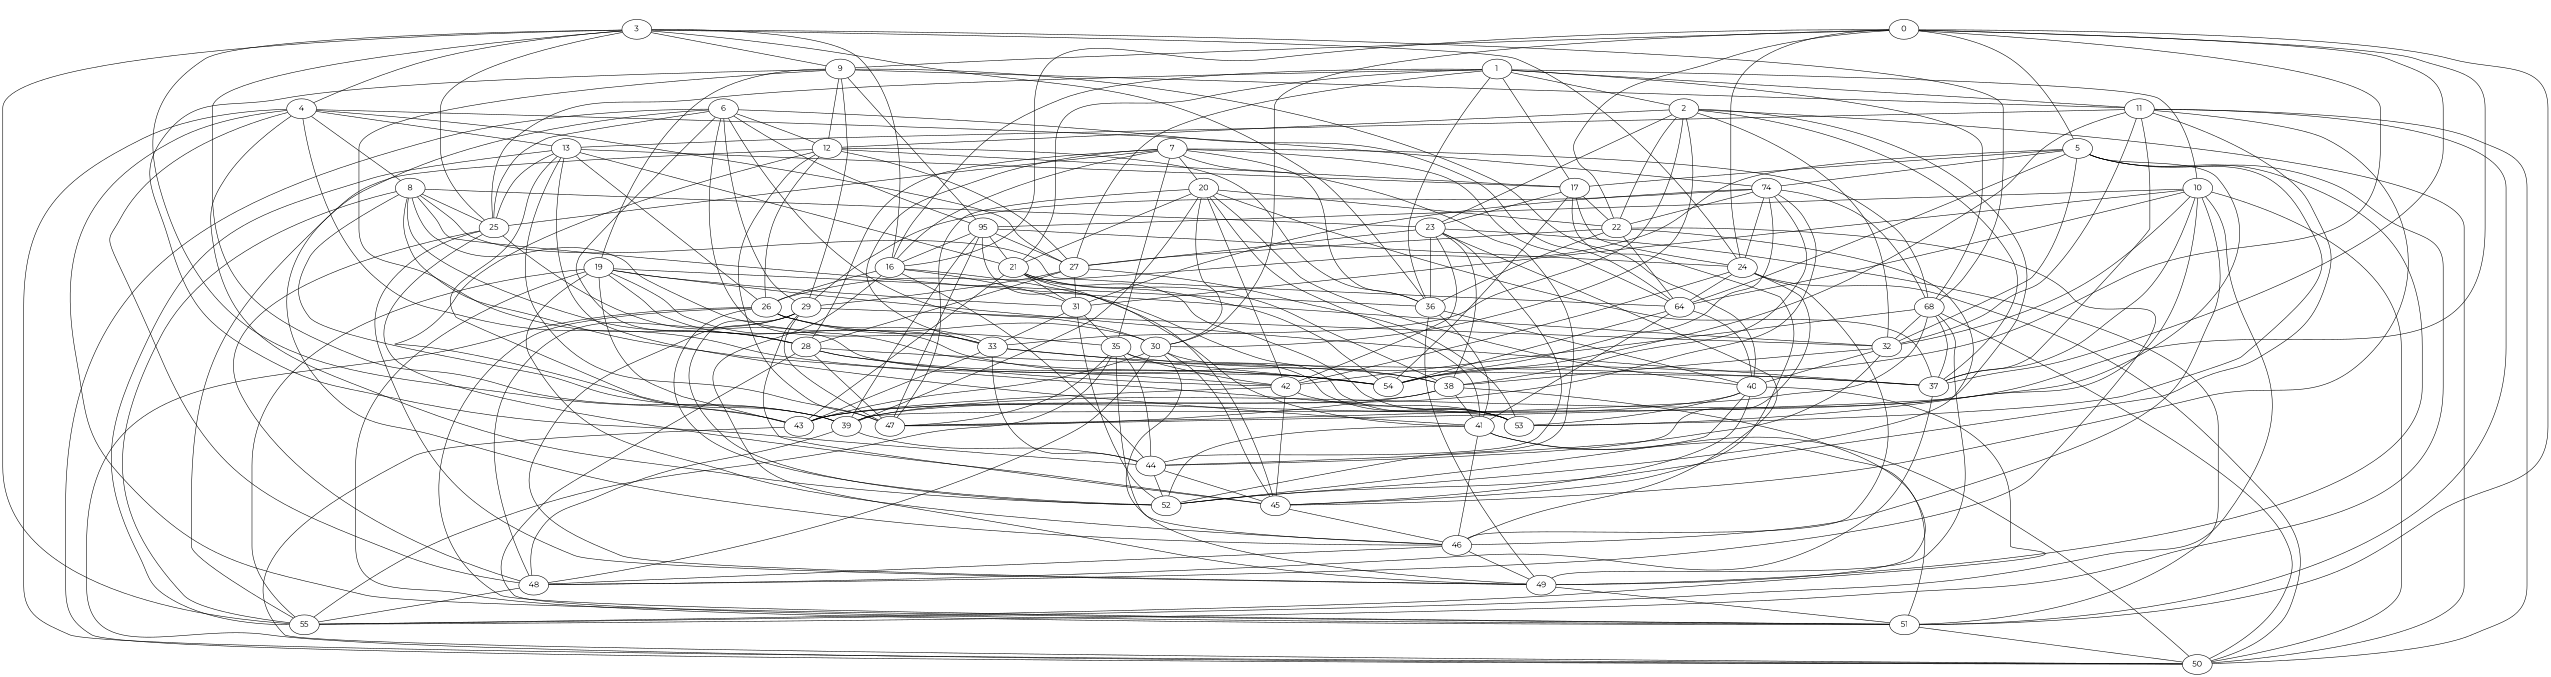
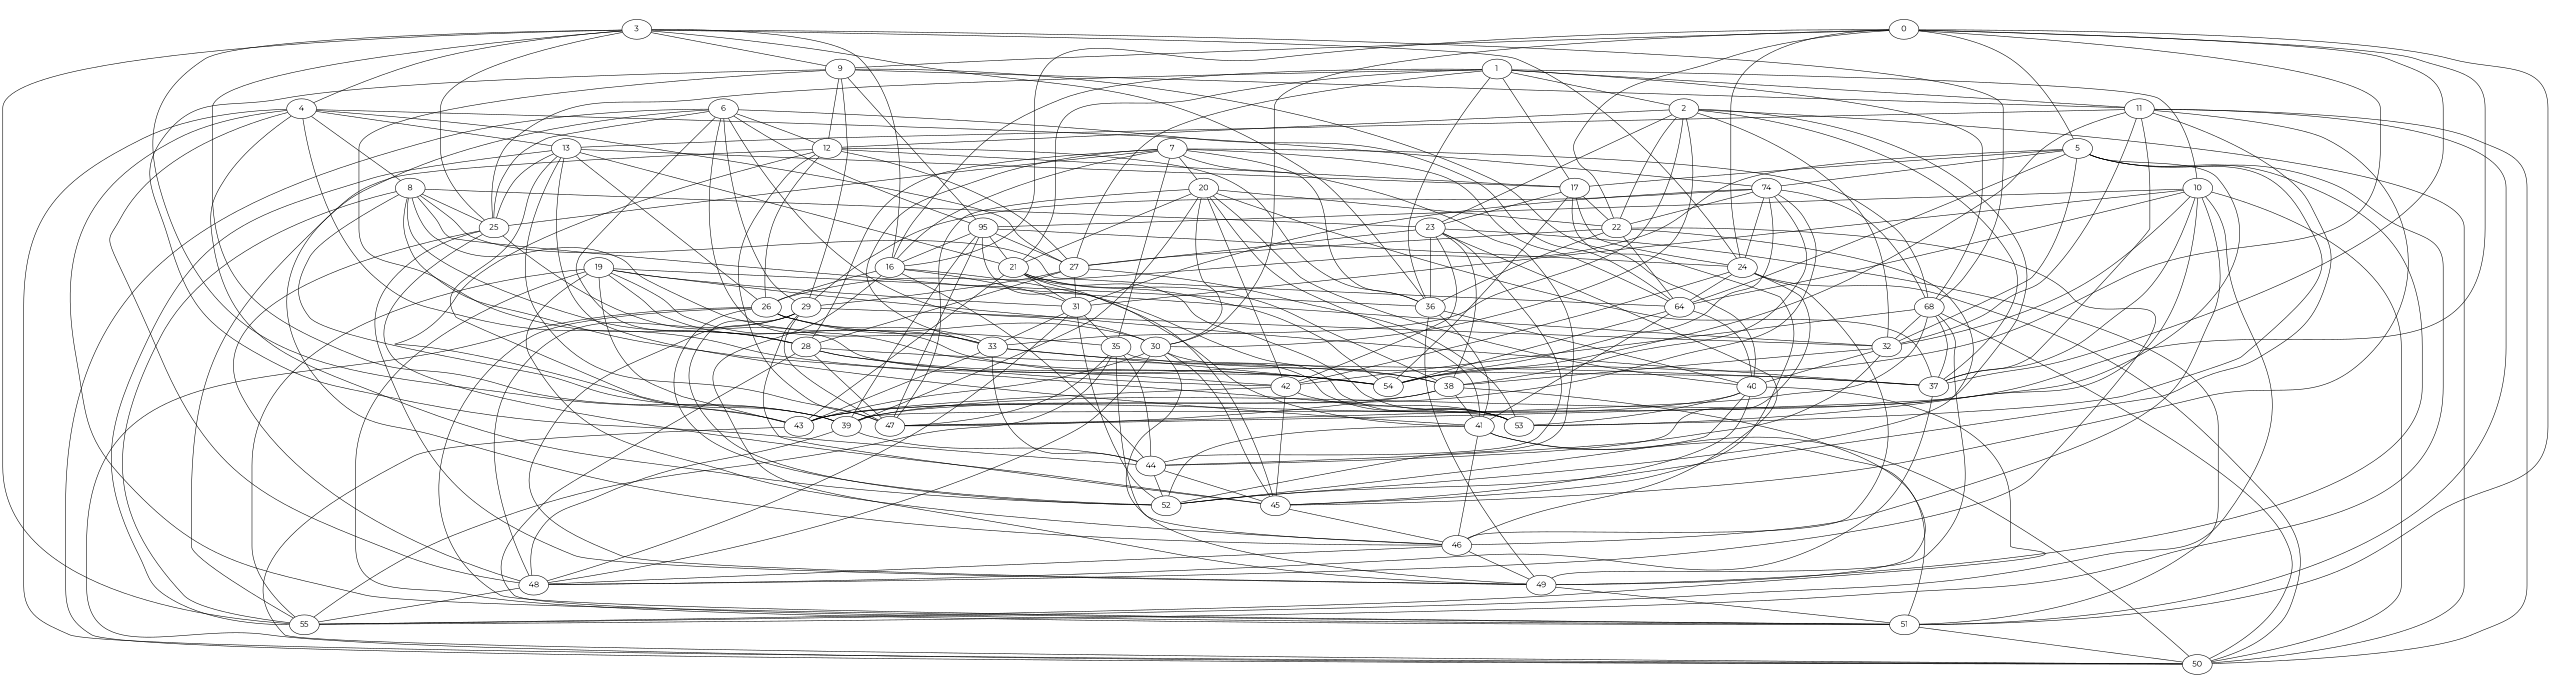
(674, 126) -> none
(1224, 378) -> none
none -> (824, 479)
